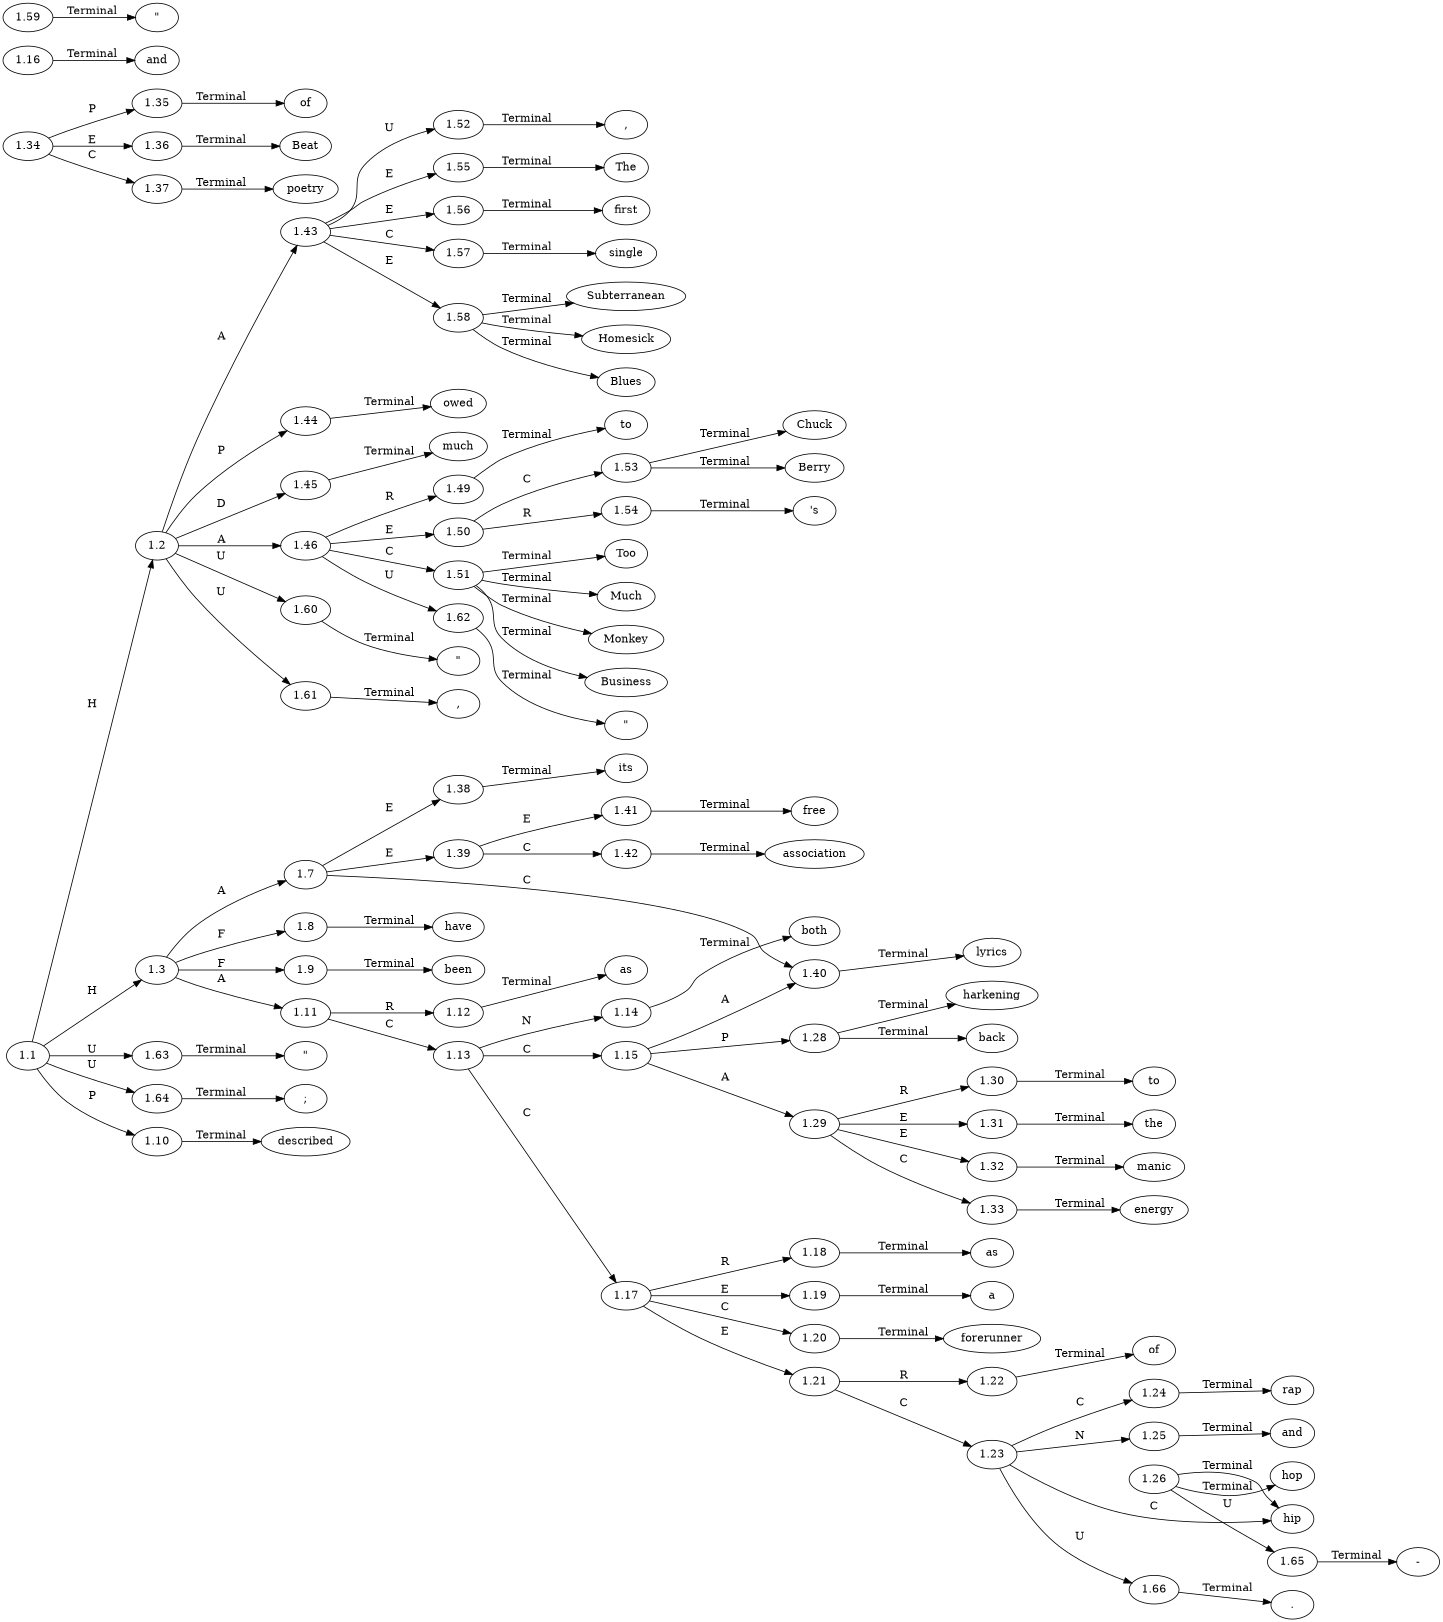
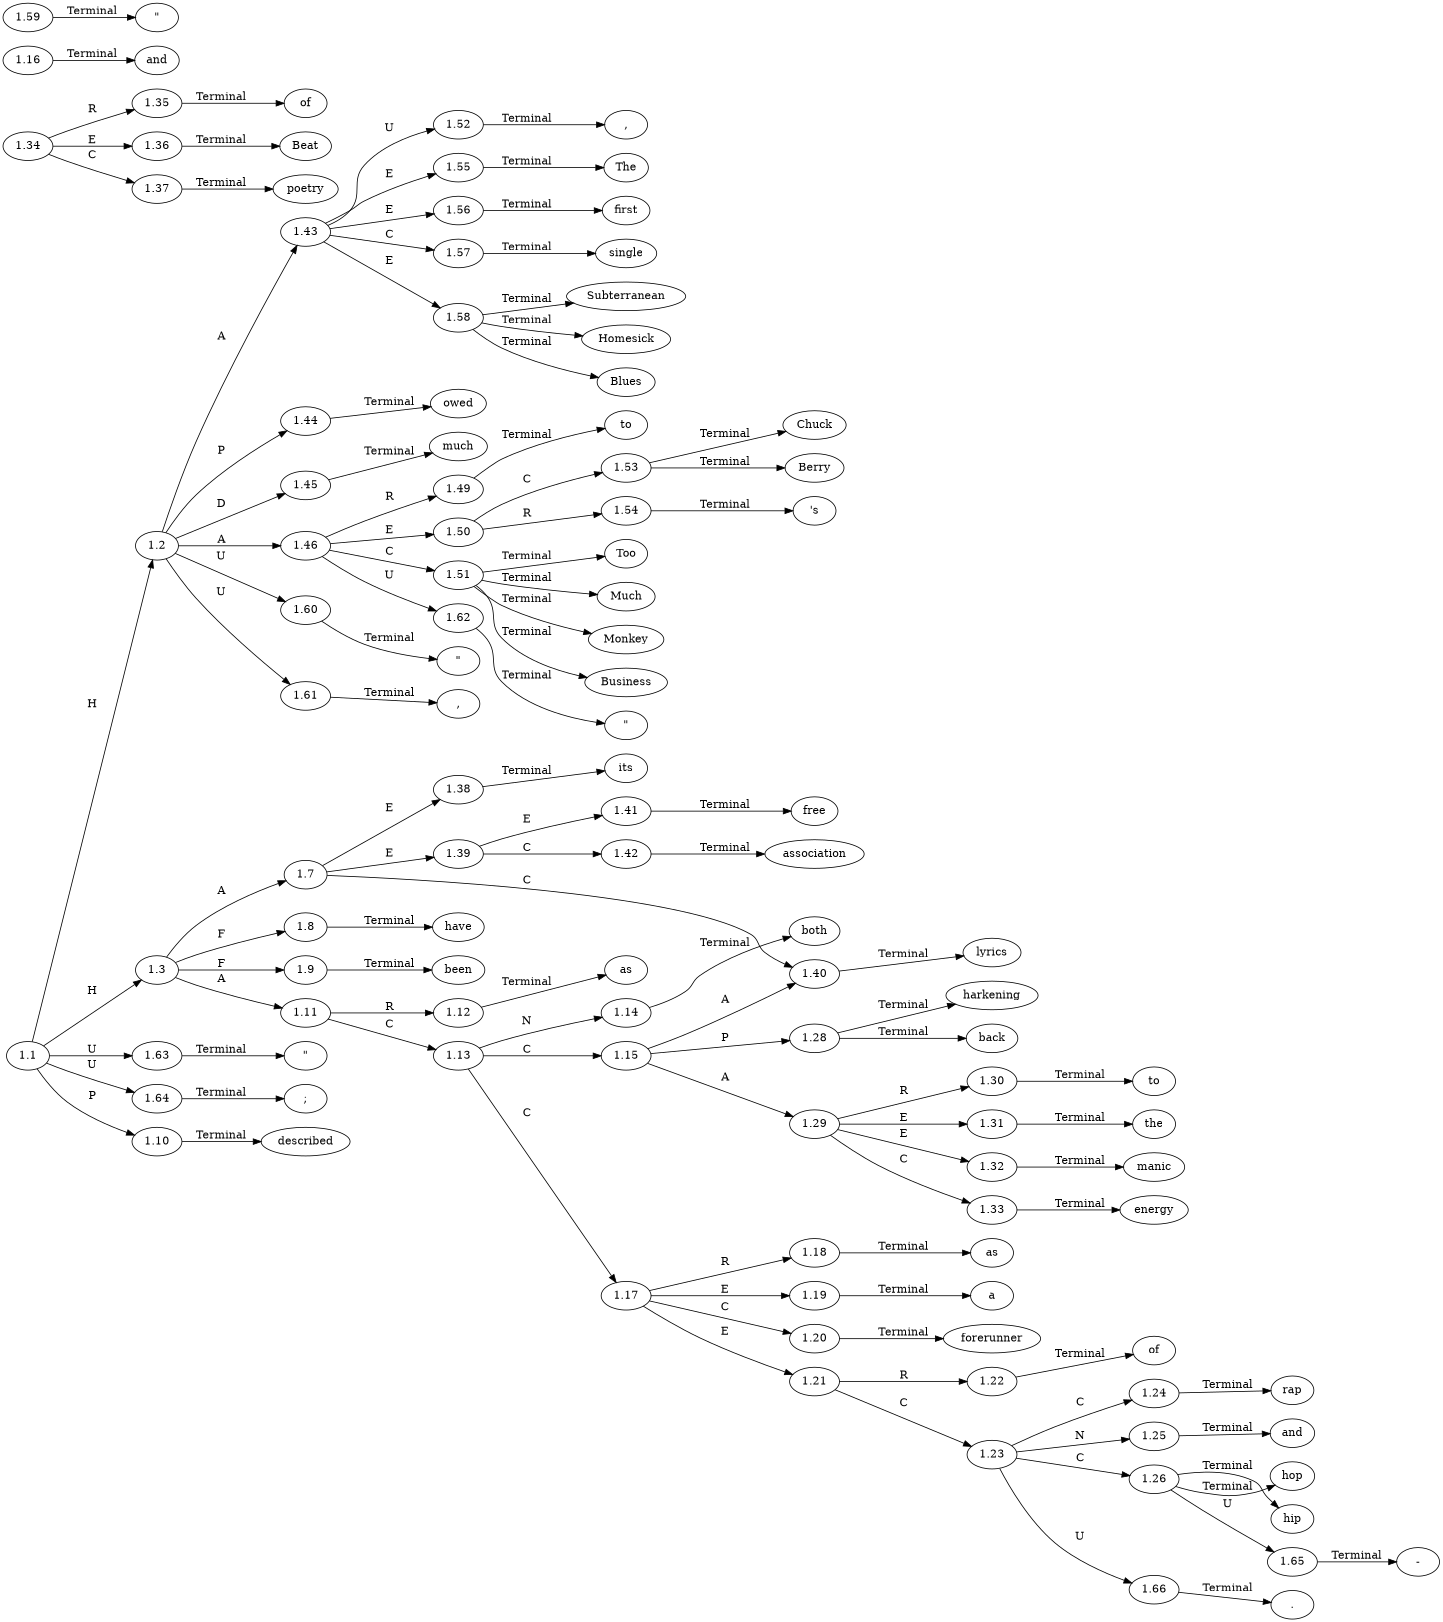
(92, 109) -> (92, 109)
(1131, 1515) -> (1069, 1466)
